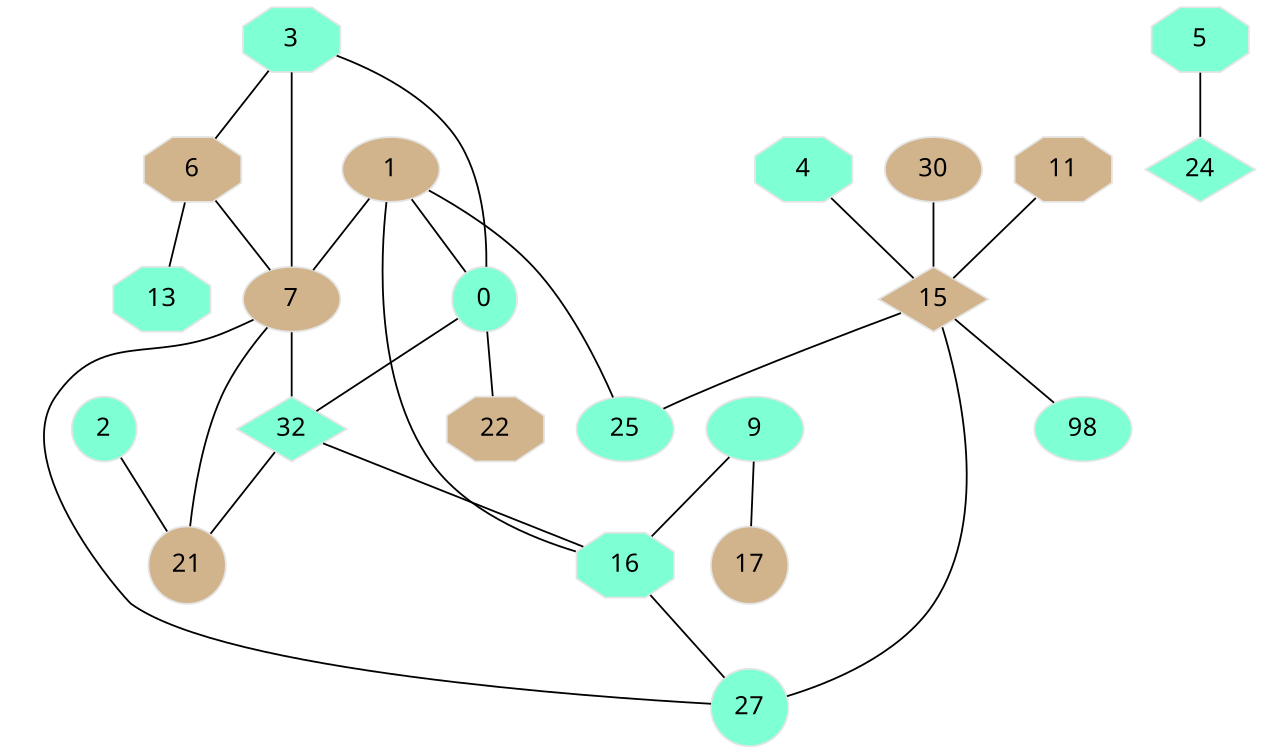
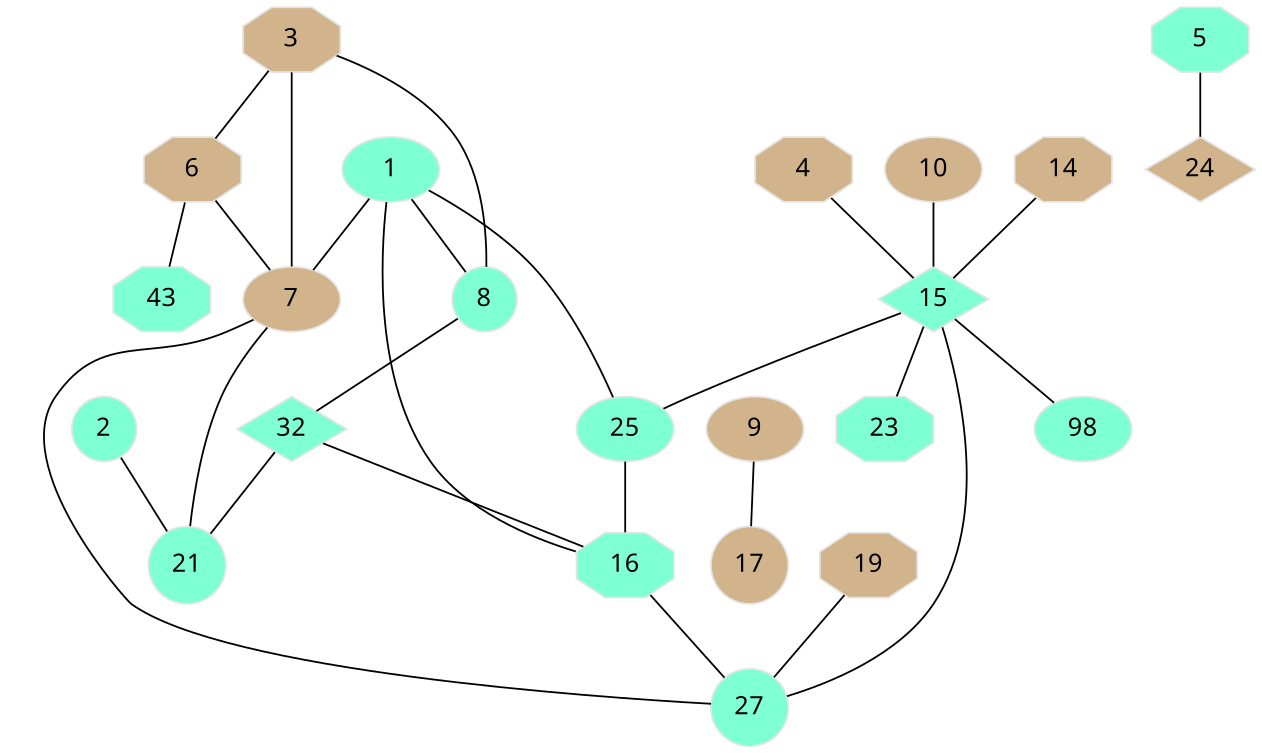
(292, 40) -> (292, 40)
(391, 169) -> (391, 169)
(804, 169) -> (804, 169)
(933, 169) -> (933, 169)
(1063, 169) -> (1063, 169)
(1200, 169) -> (1200, 169)
(162, 299) -> (162, 299)
(485, 299) -> (485, 299)
(933, 299) -> (933, 299)
(292, 364) -> none
(495, 429) -> none
(755, 429) -> (755, 429)
none -> (885, 429)
(691, 497) -> (625, 497)
(187, 565) -> (187, 565)
none -> (869, 565)
